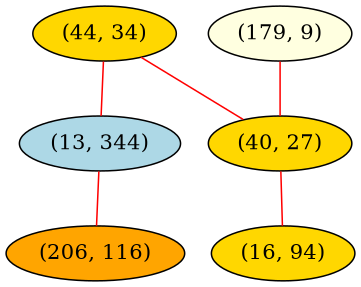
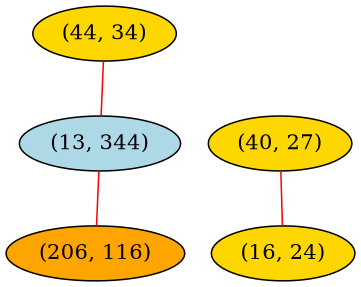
(280, 34) -> none
(192, 88) -> none
(283, 253) -> (283, 253)
